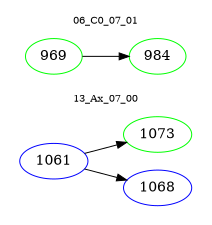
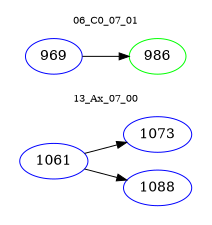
(54, 56) -> (54, 56)
(158, 56) -> (158, 56)
(158, 134) -> (158, 134)
(158, 188) -> (158, 188)
